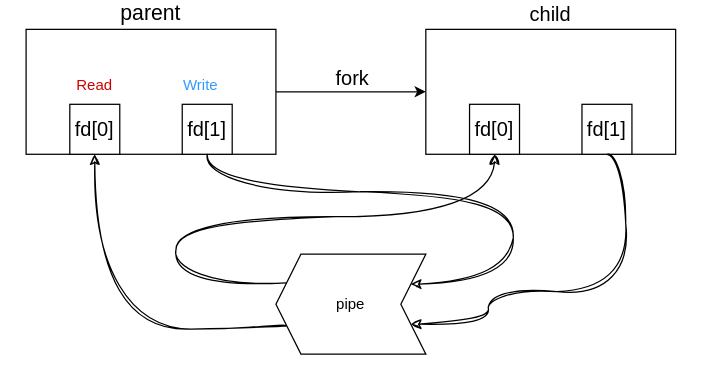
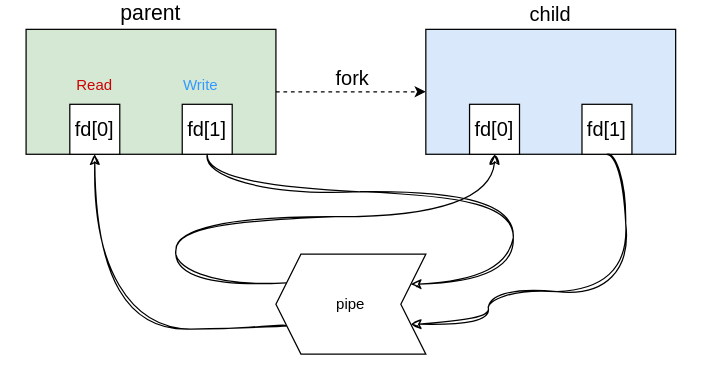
(151, 92) -> (151, 92)
(348, 92) -> (348, 92)
(551, 92) -> (551, 92)
